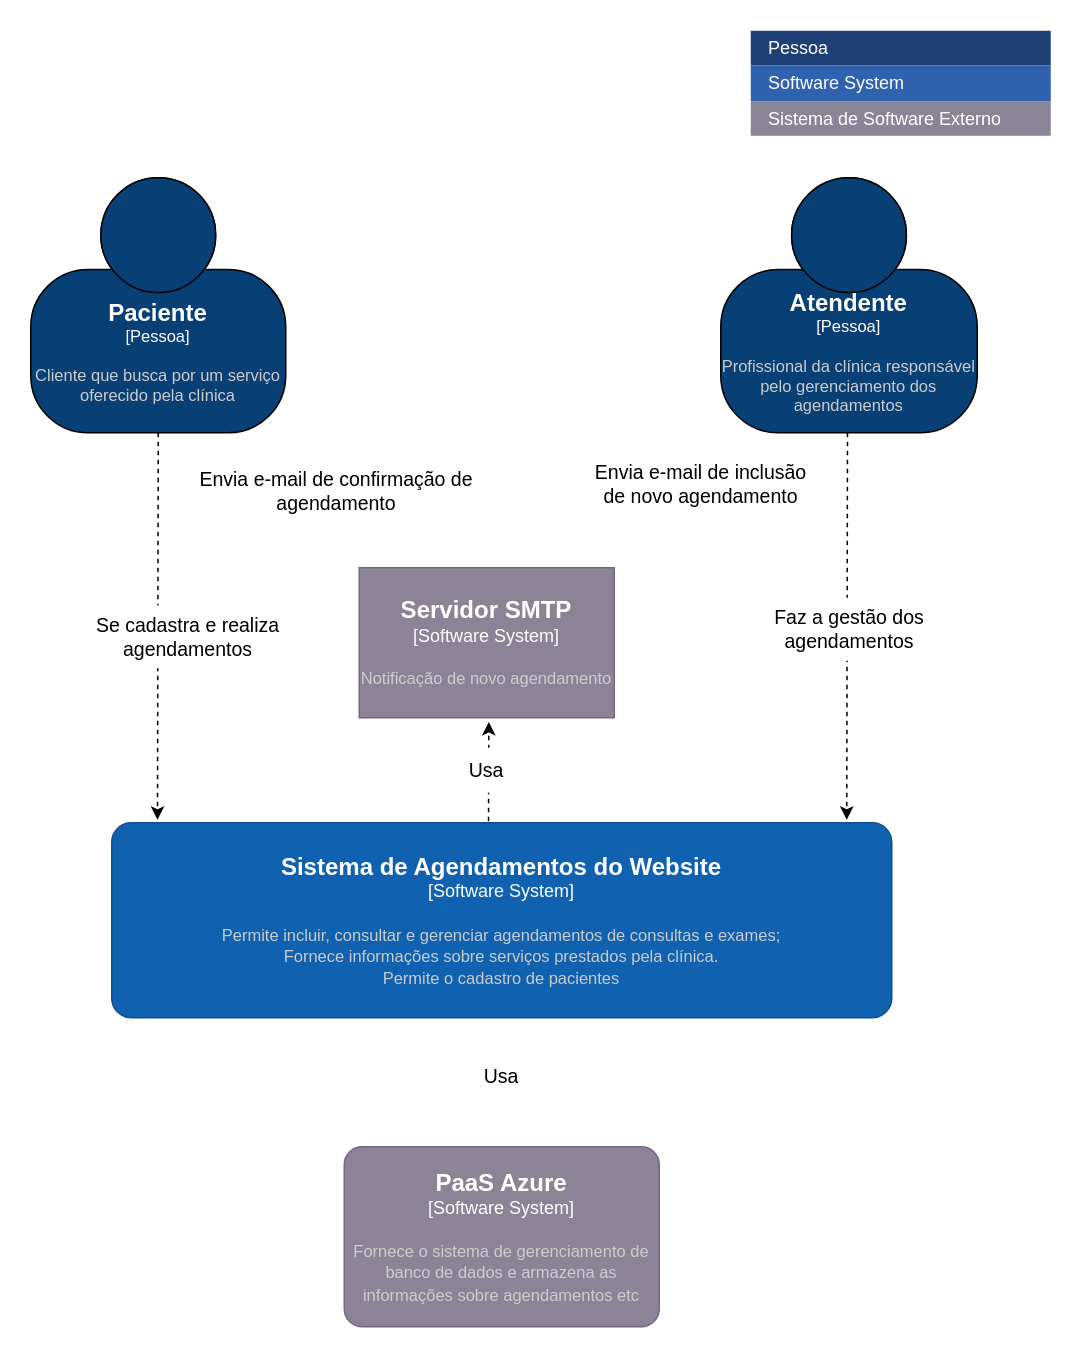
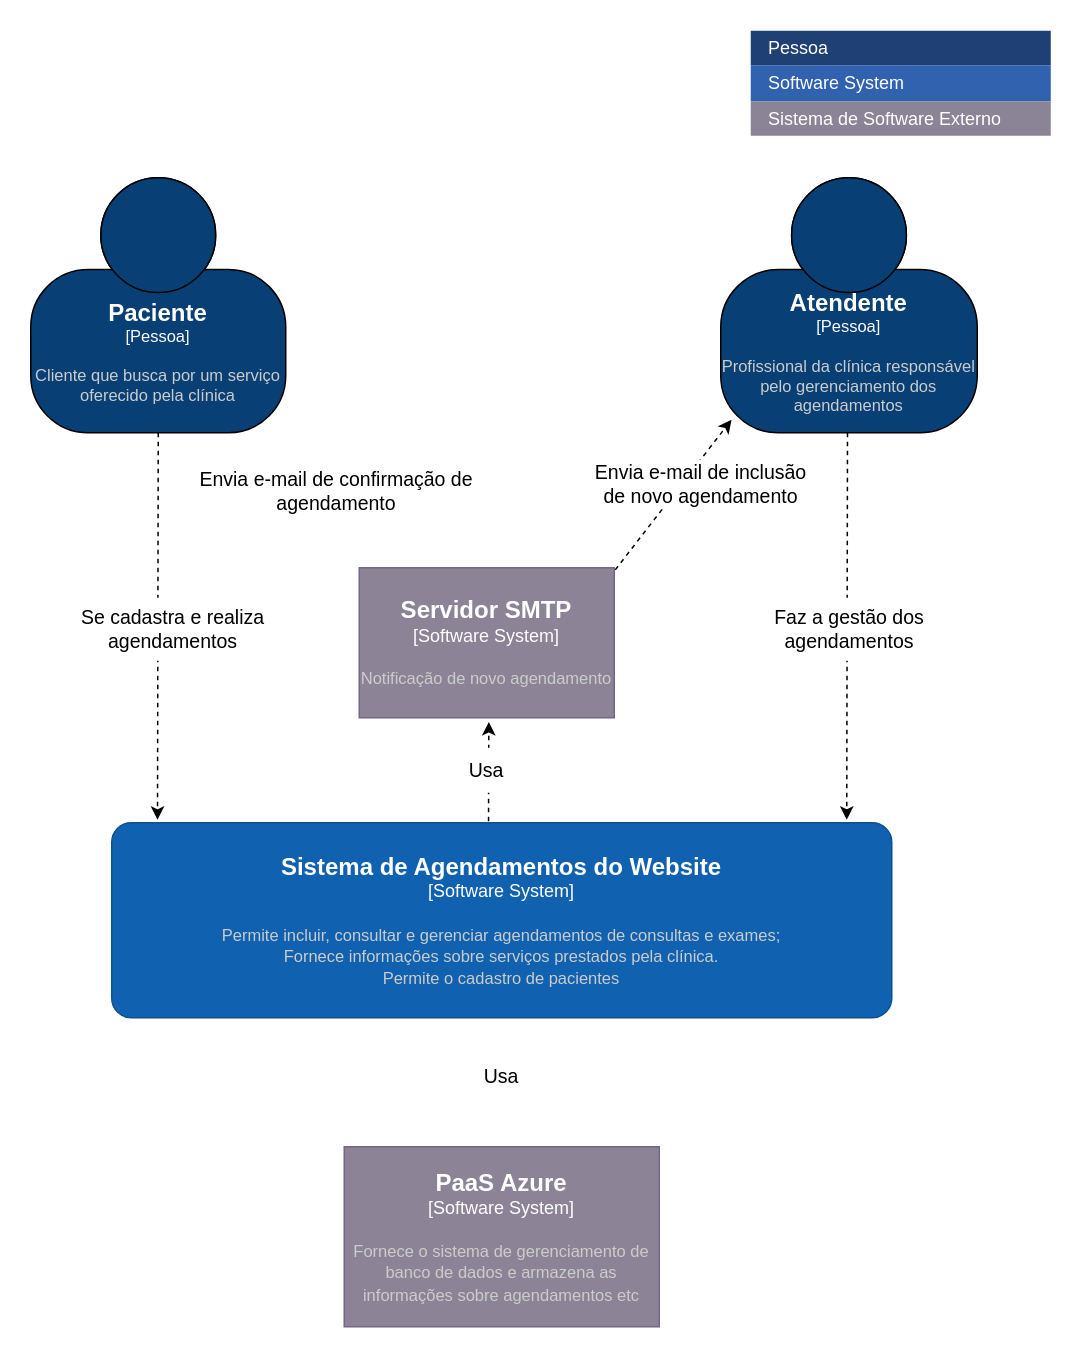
none -> (639, 539)
(188, 637) -> (173, 629)
(502, 1237) -> (502, 1237)
